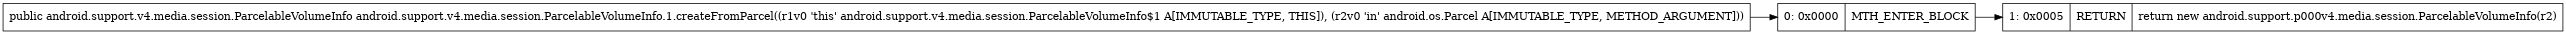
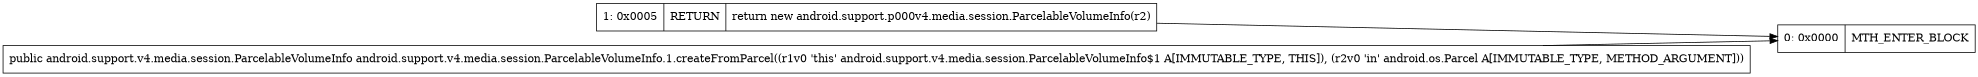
(1985, 17) -> (1463, 30)
